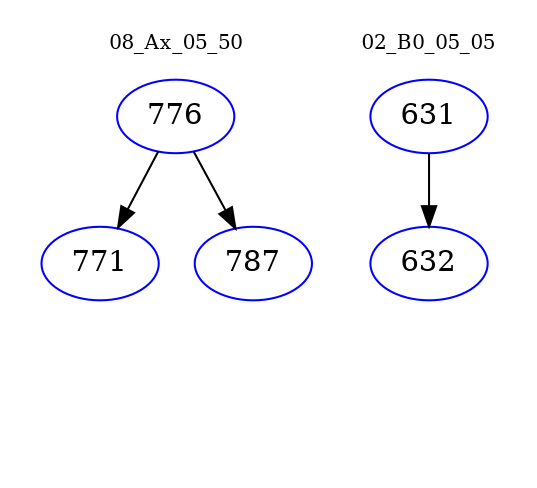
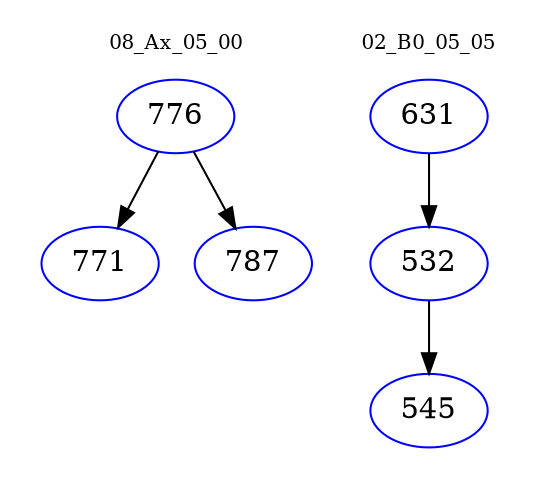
(177, 44) -> (177, 44)
(429, 264) -> (429, 264)
none -> (429, 411)
